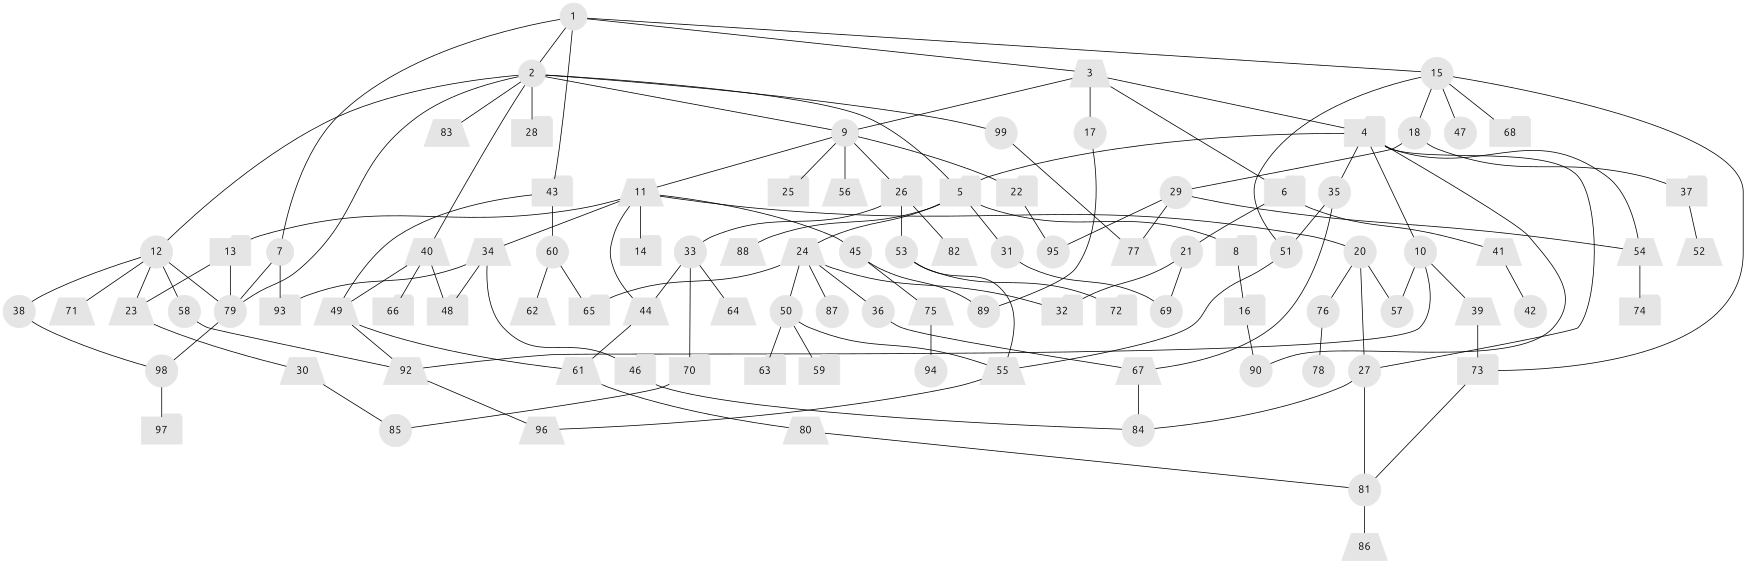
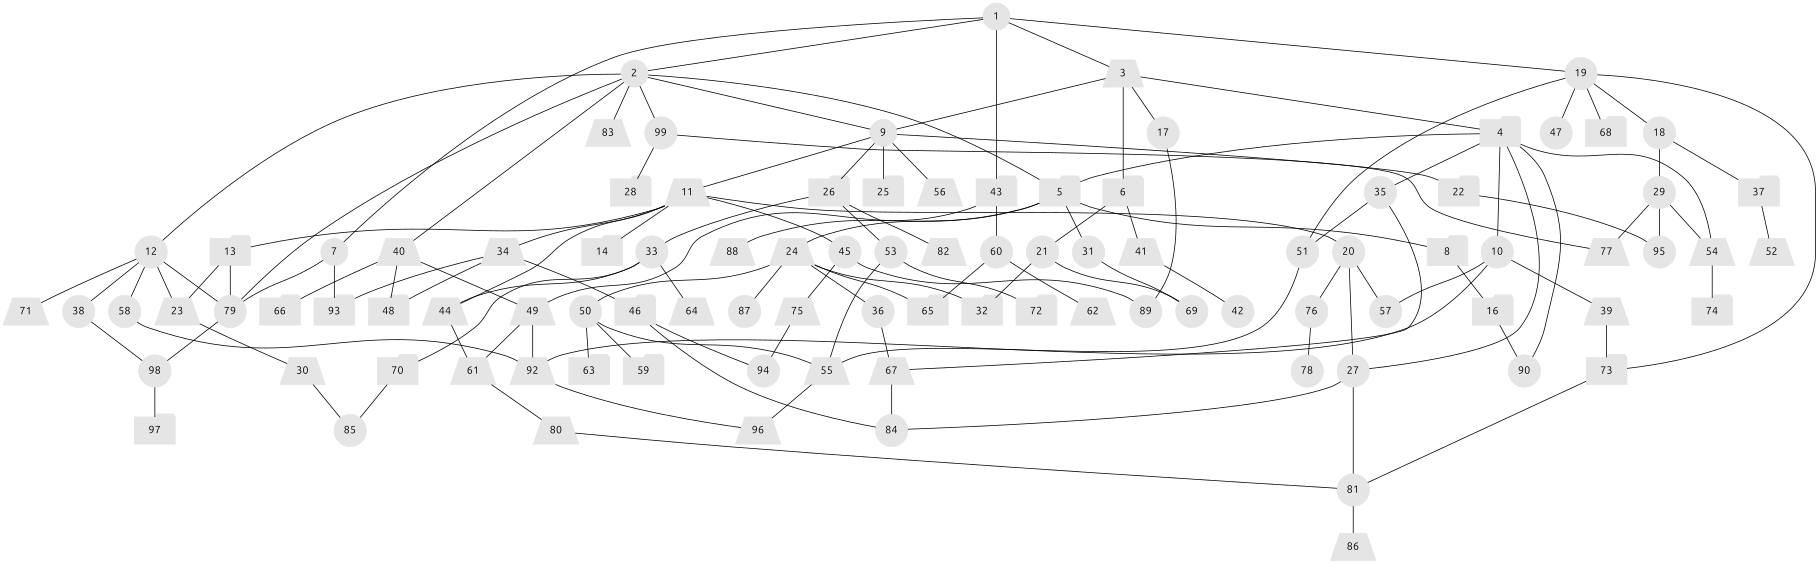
(1437, 73) -> (1581, 73)
(532, 103) -> (646, 163)
none -> (711, 350)
